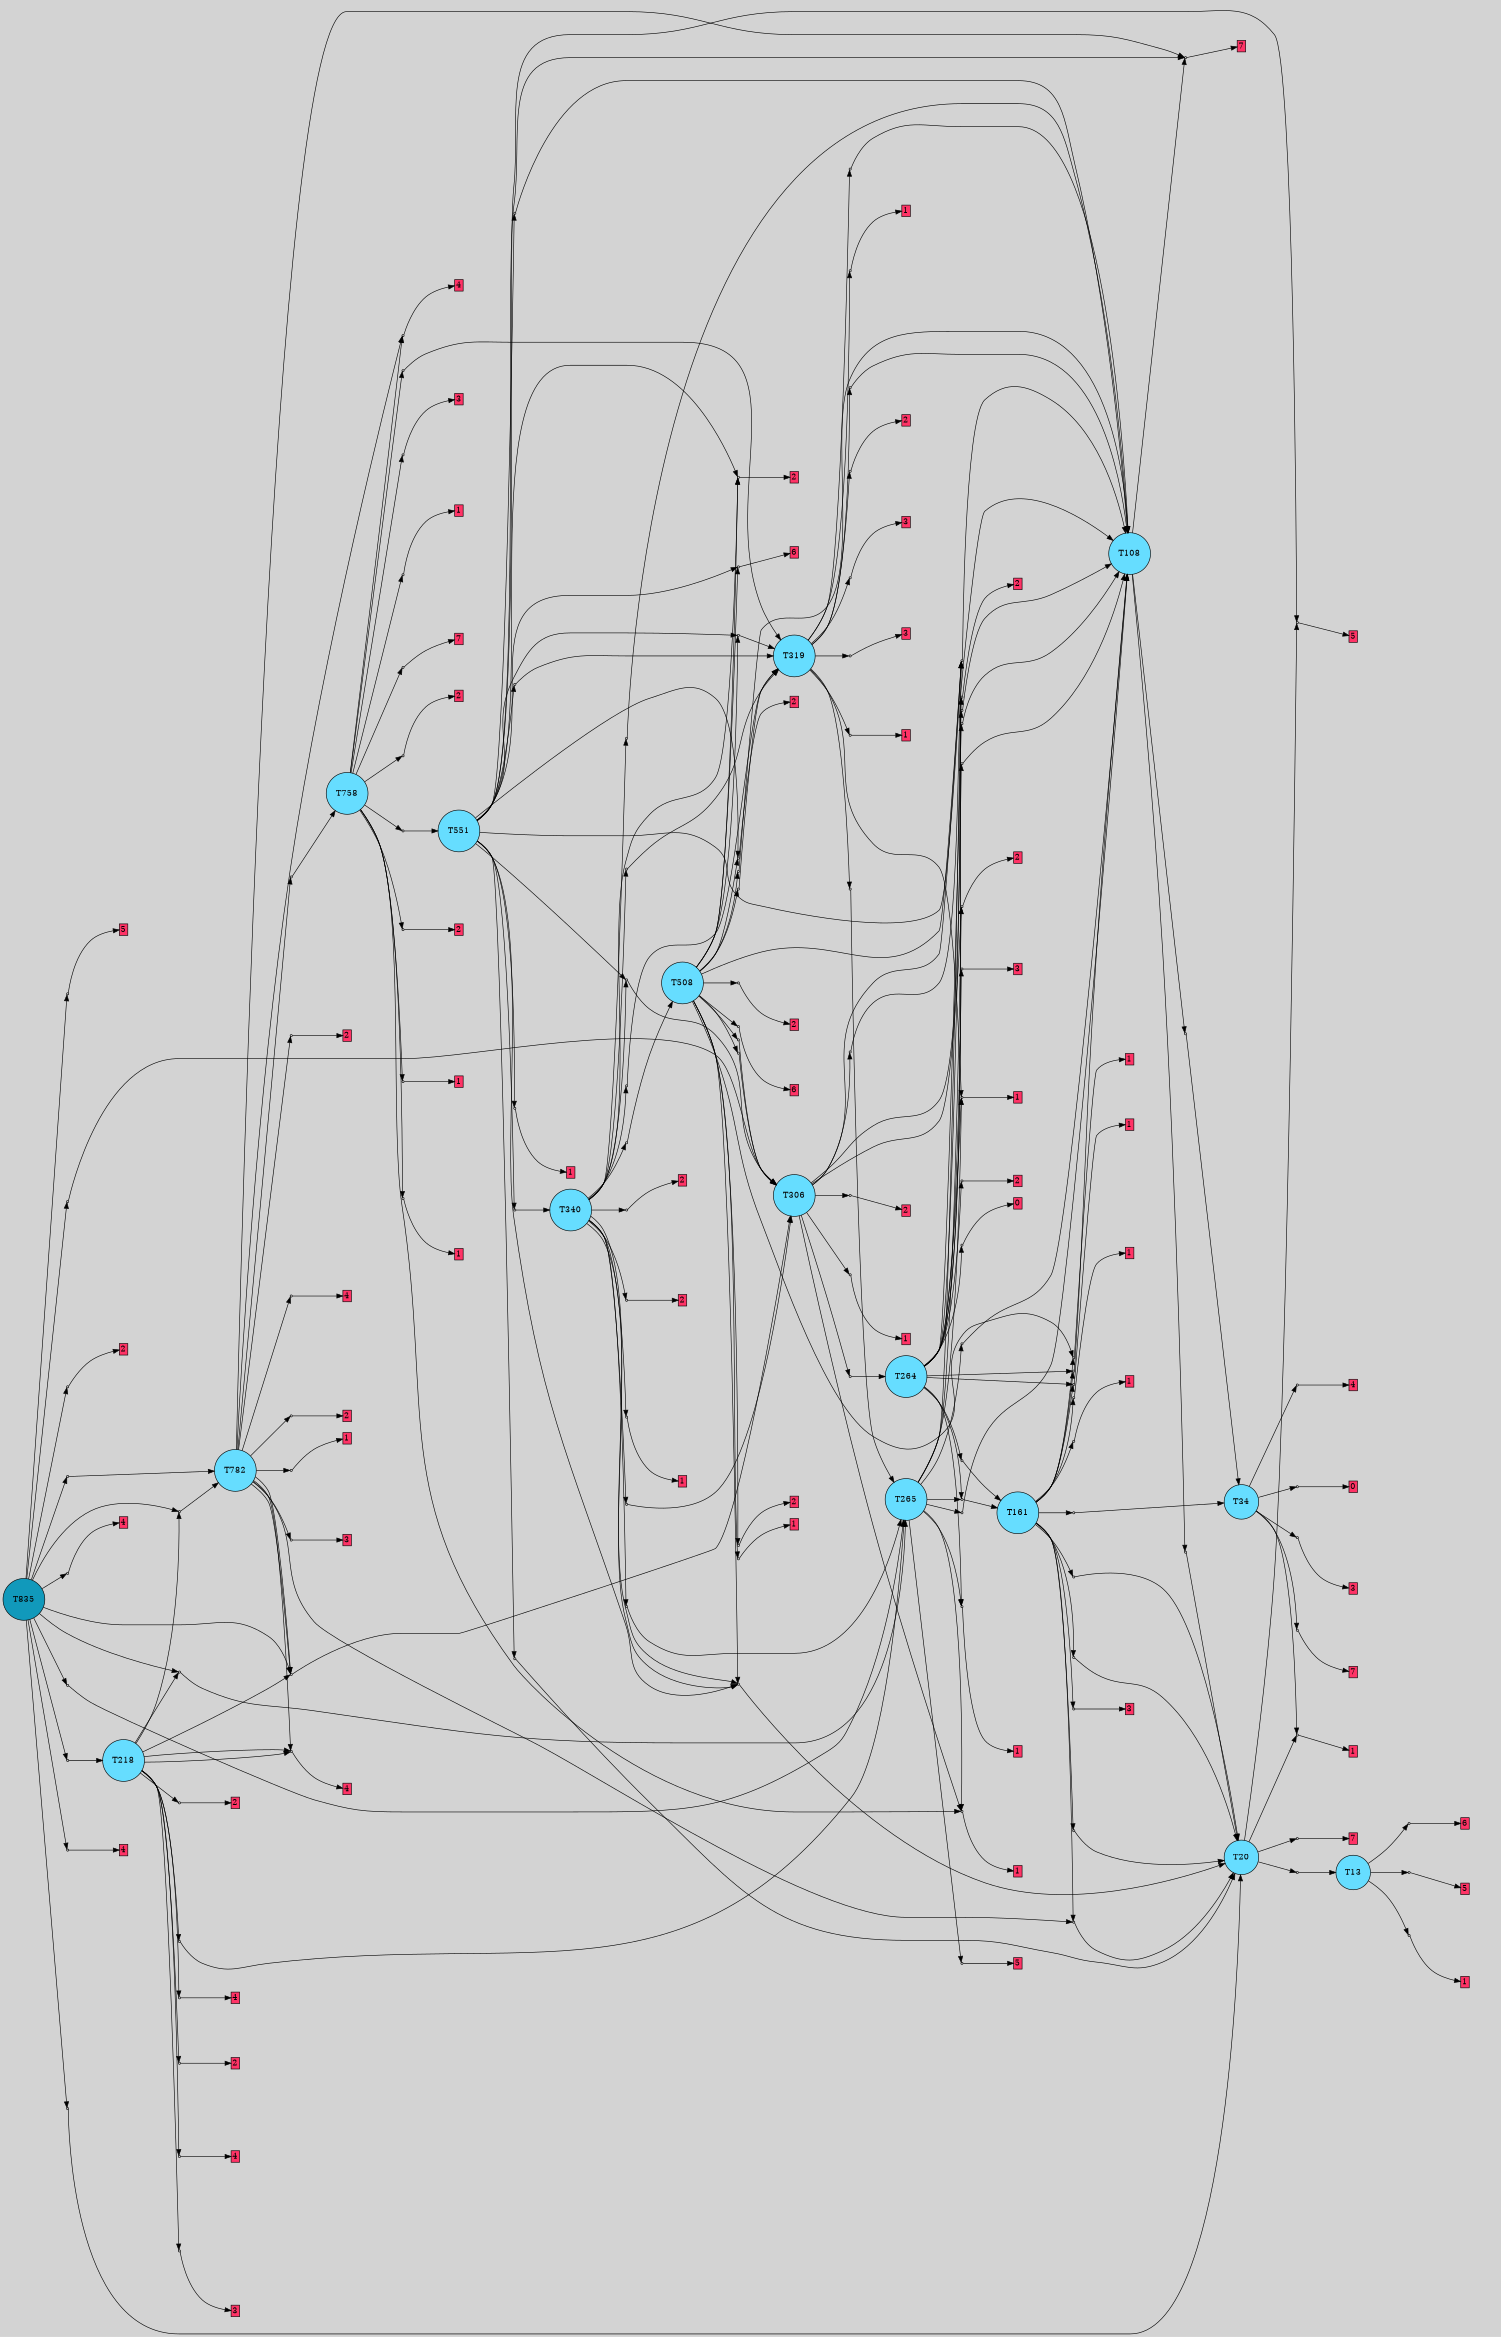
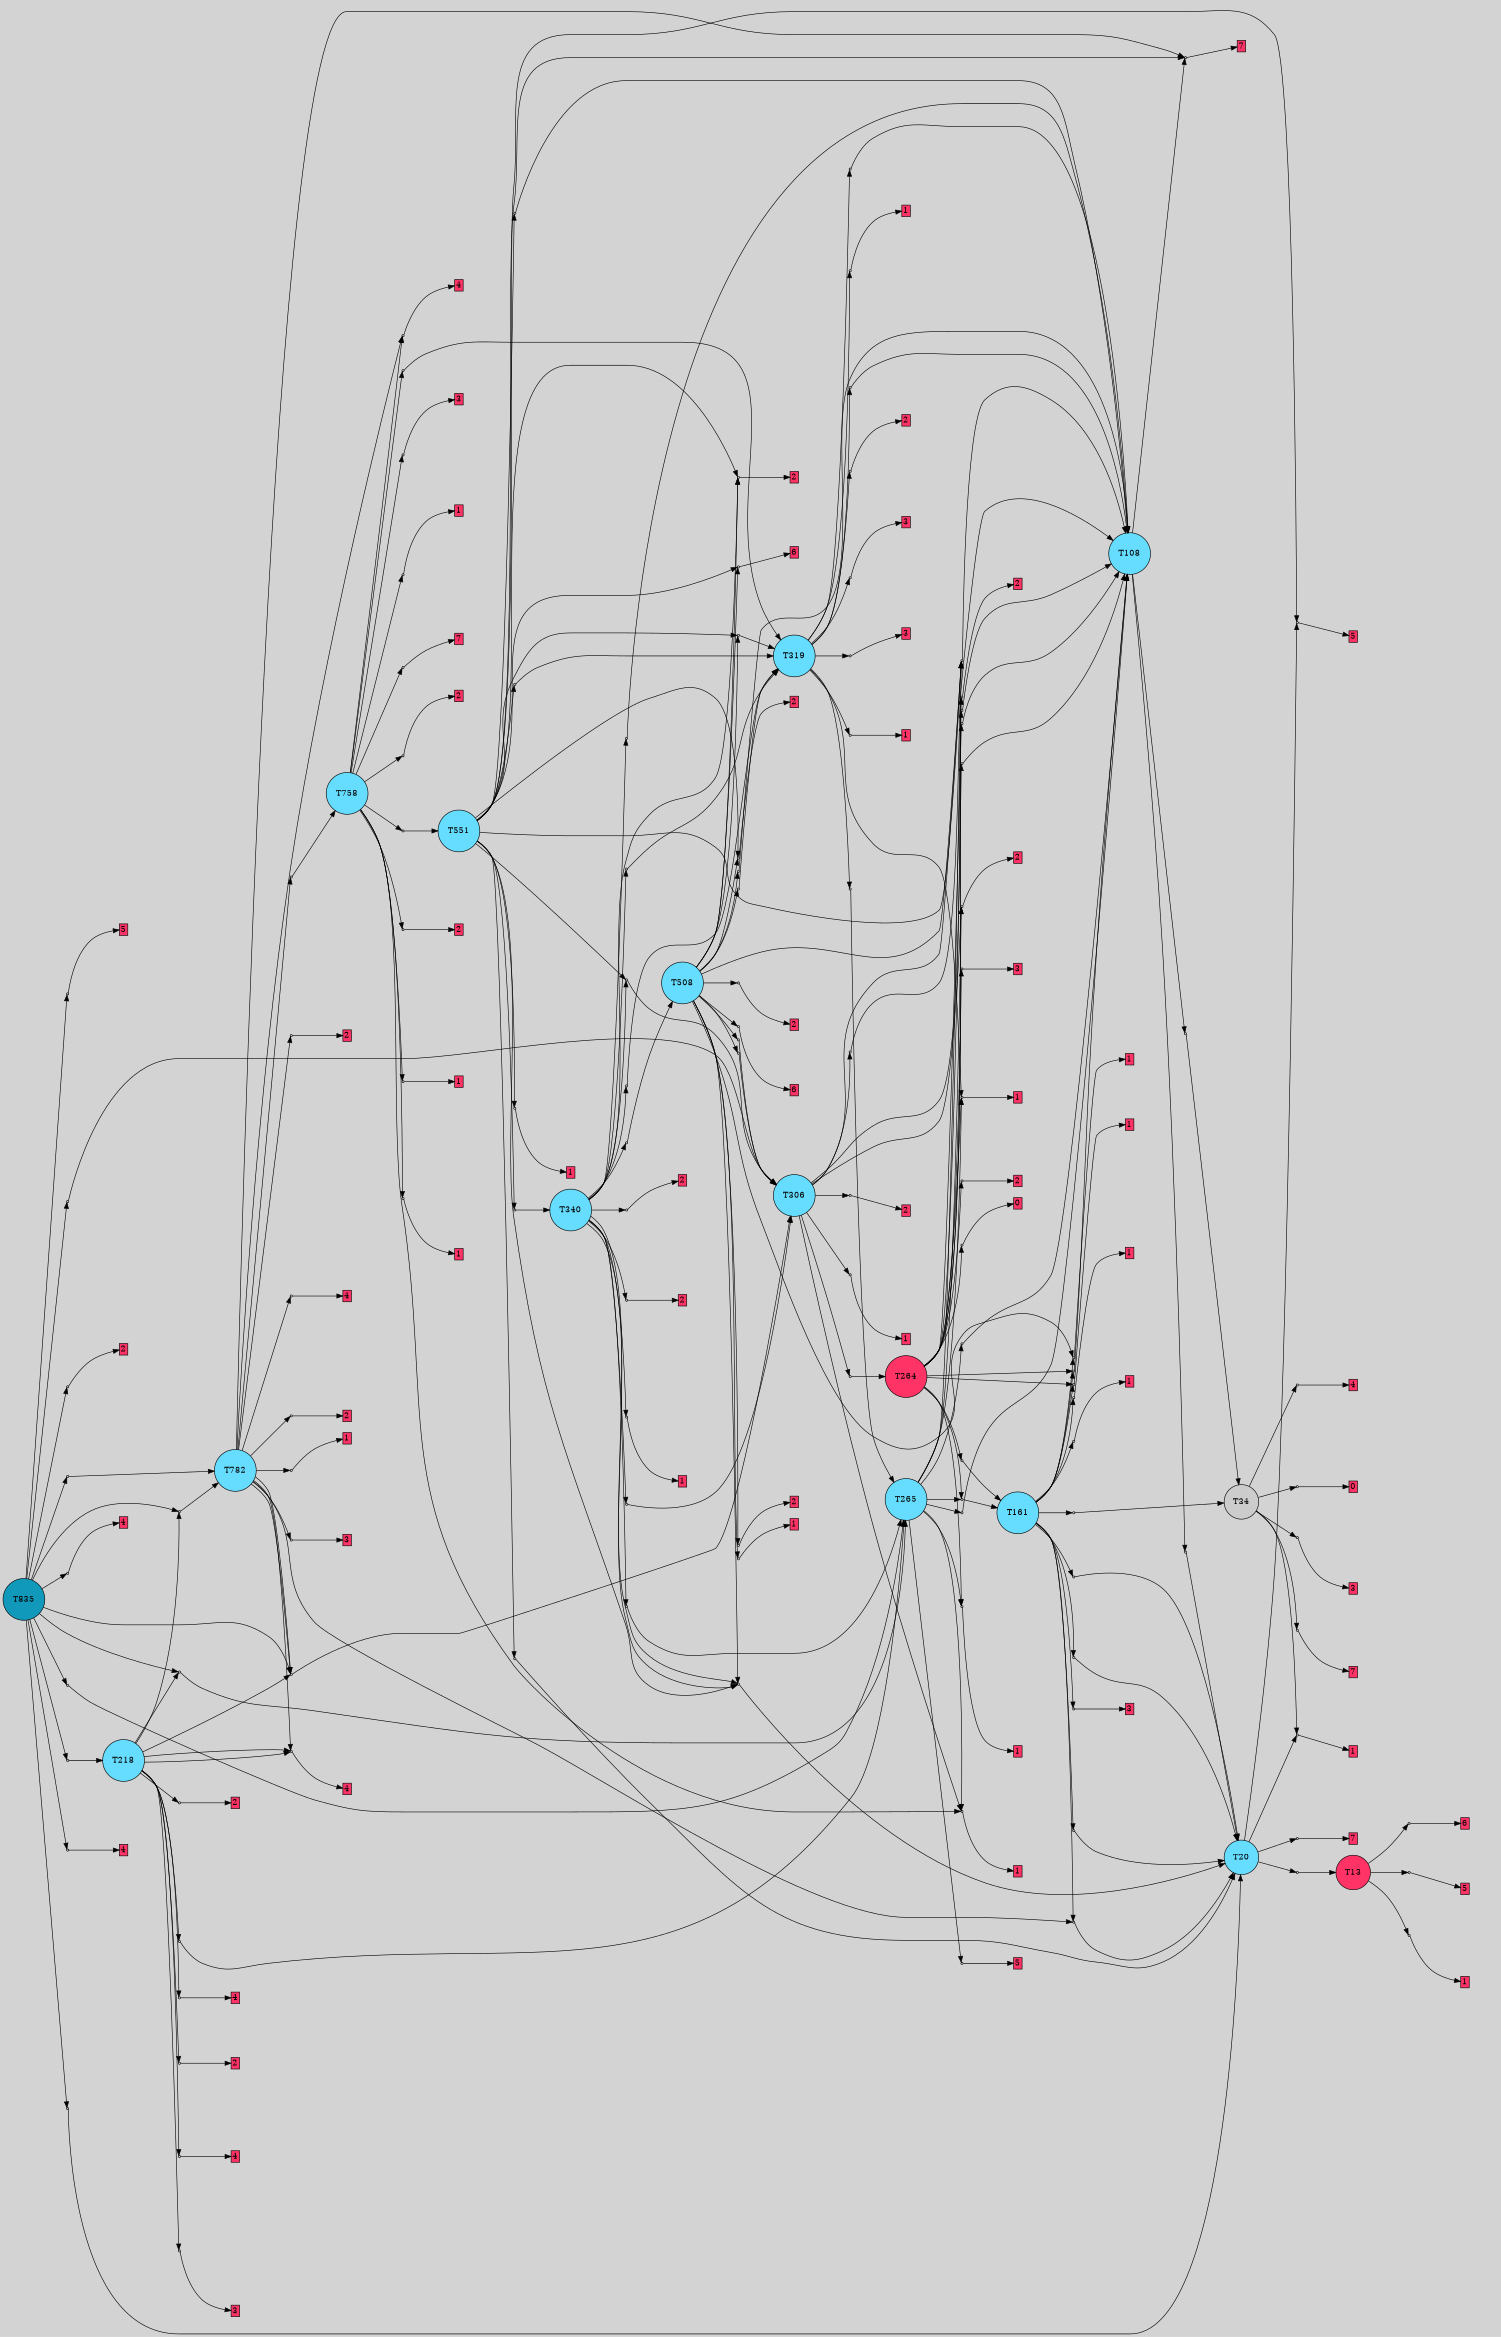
(906, 1377) -> (906, 1377)
(1241, 1502) -> (1241, 1502)
(1353, 1872) -> (1353, 1872)
